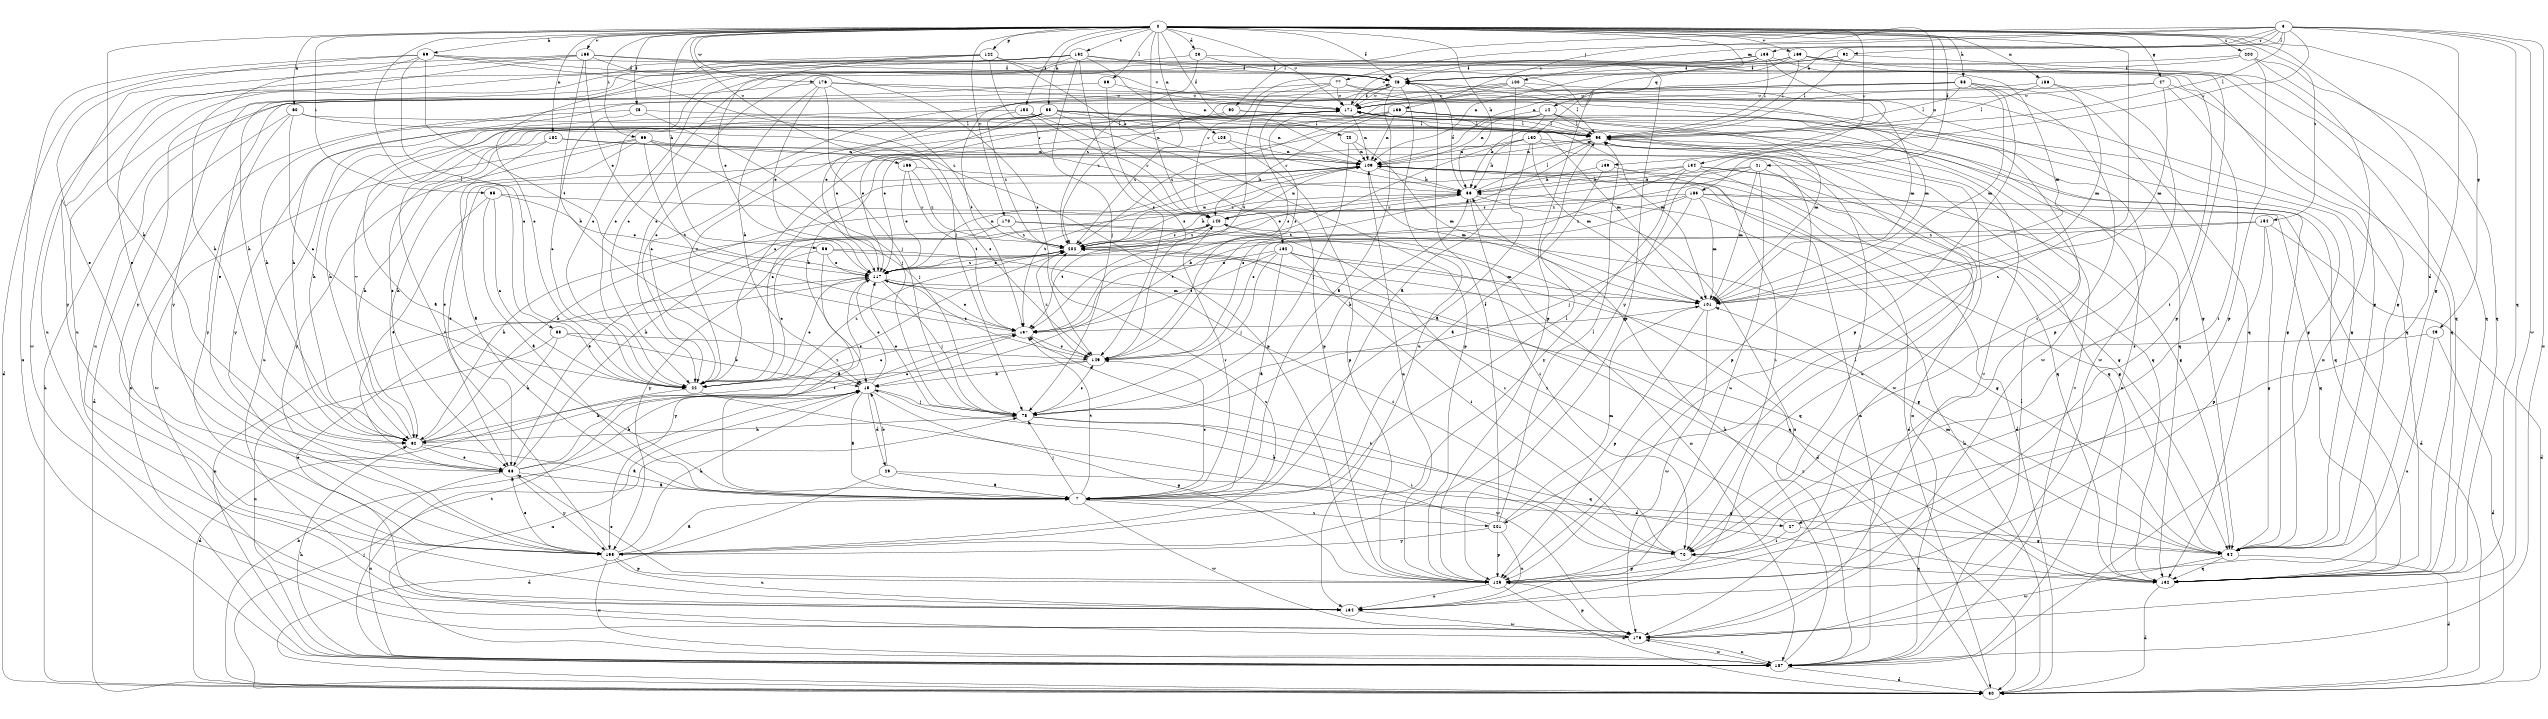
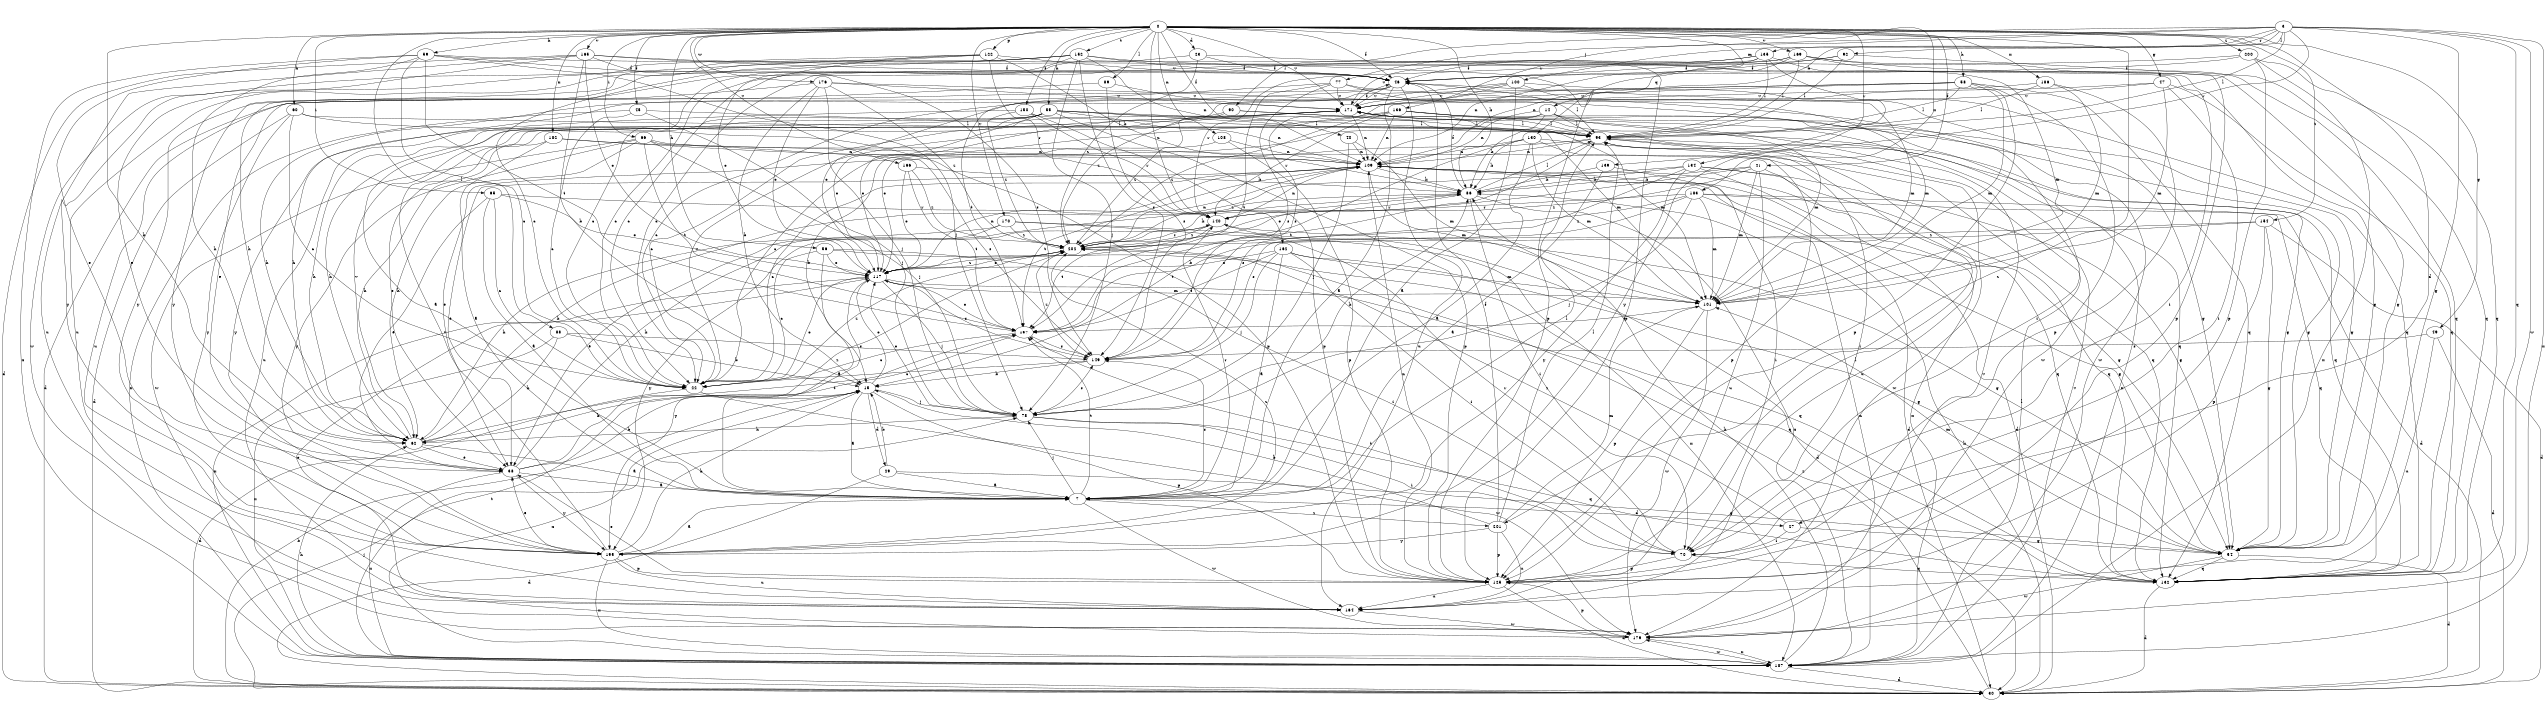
(1157, 88) -> (1134, 68)
(1625, 318) -> (1625, 318)
(46, 388) -> (46, 388)
